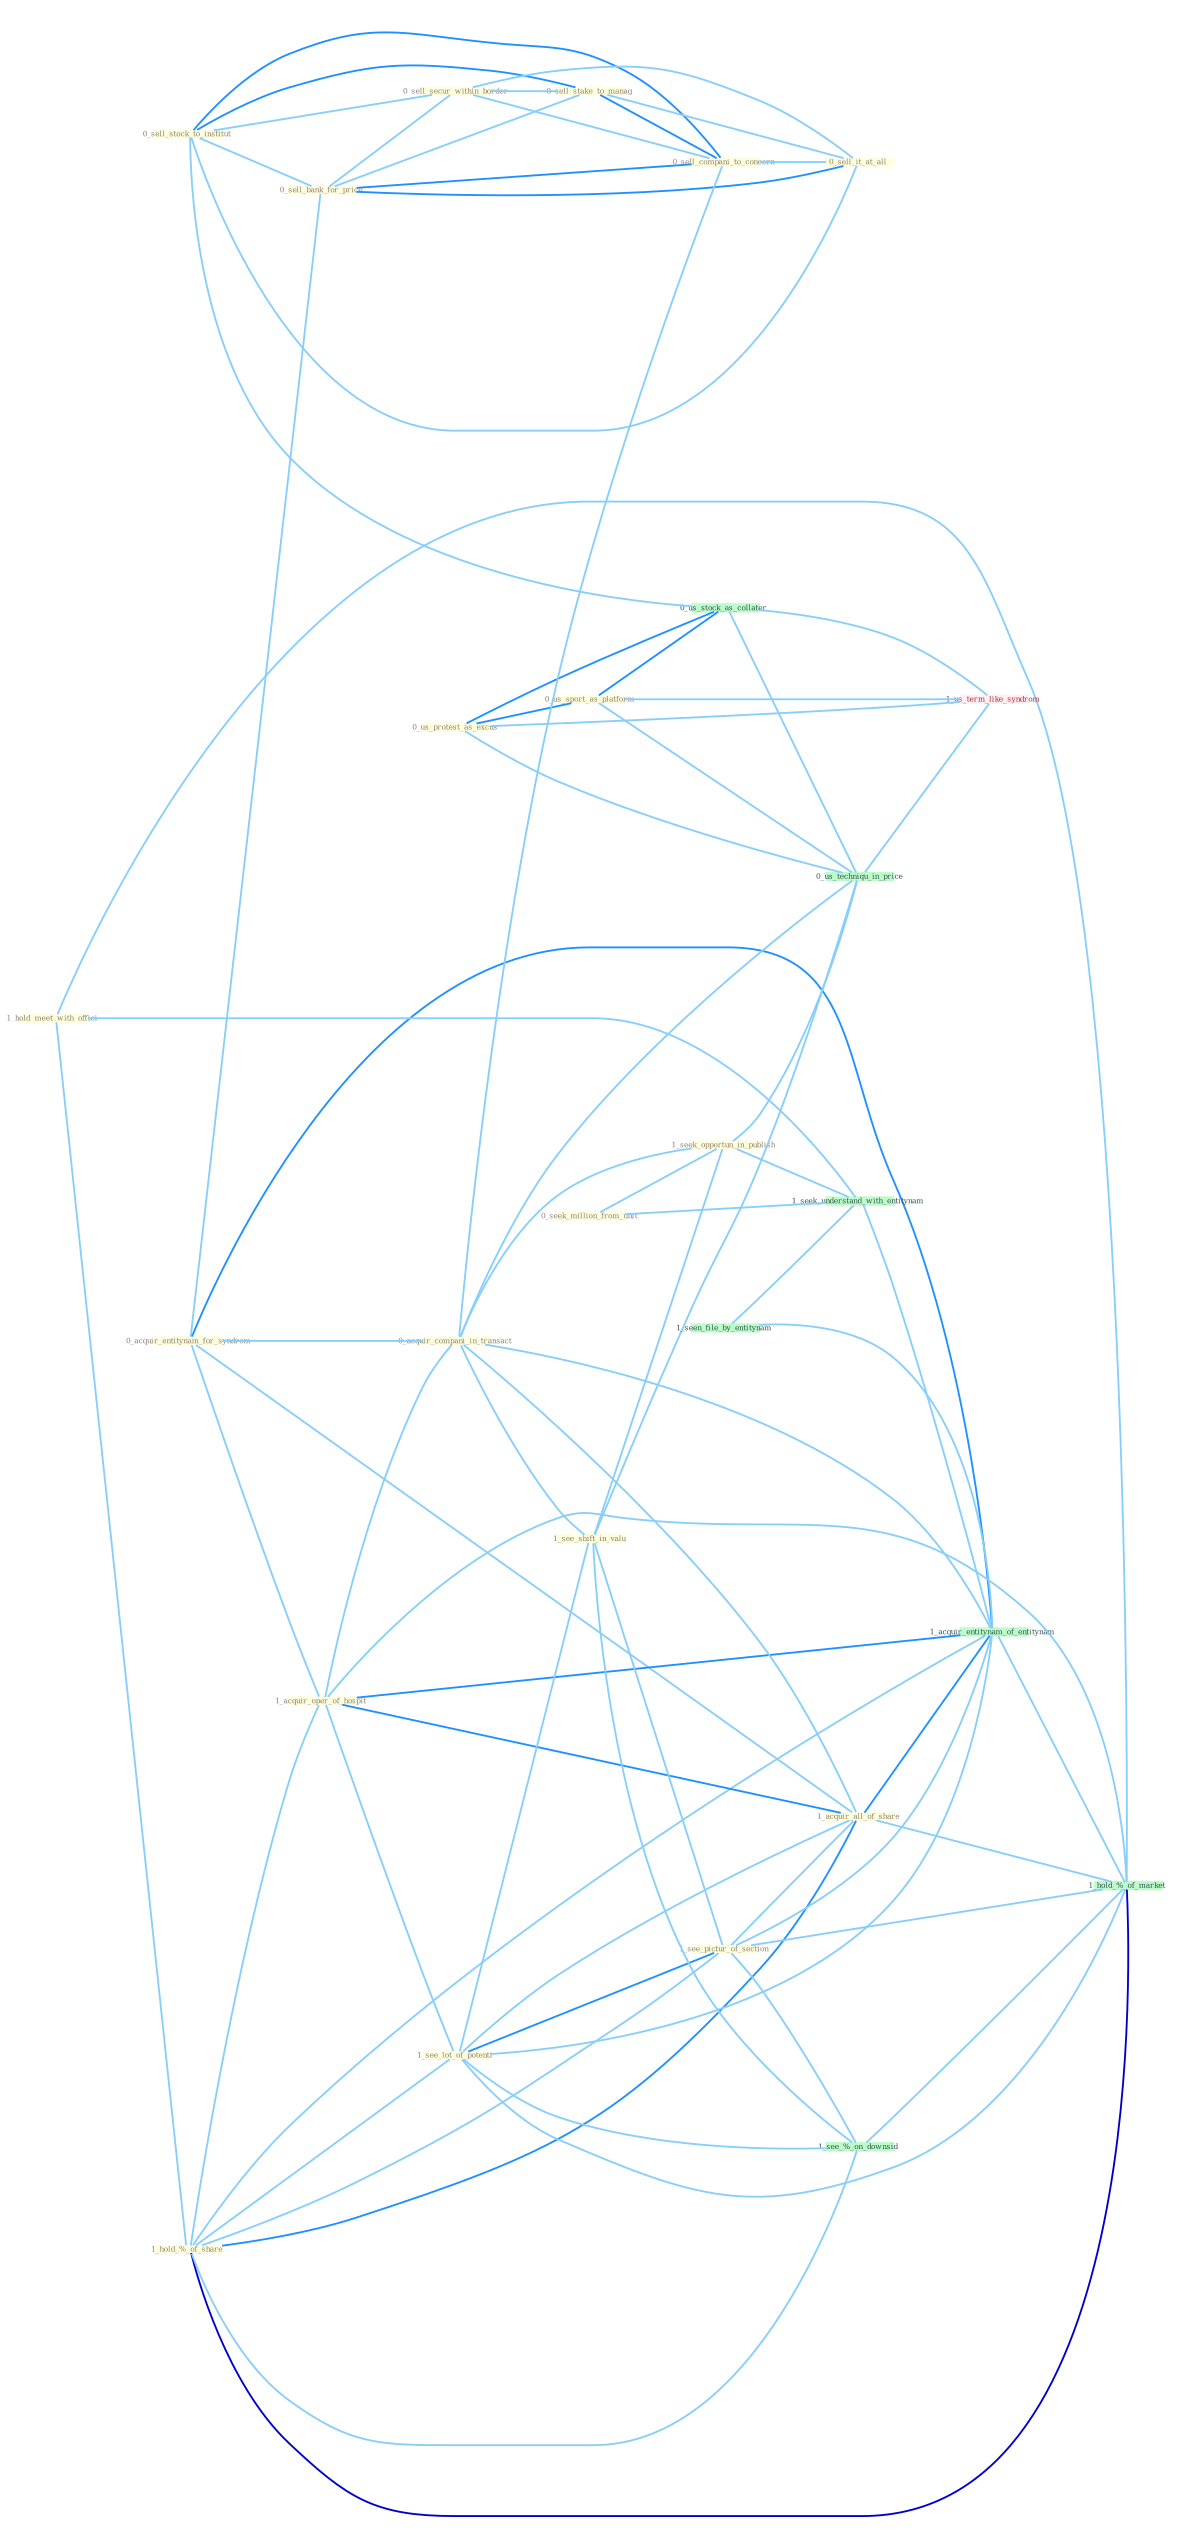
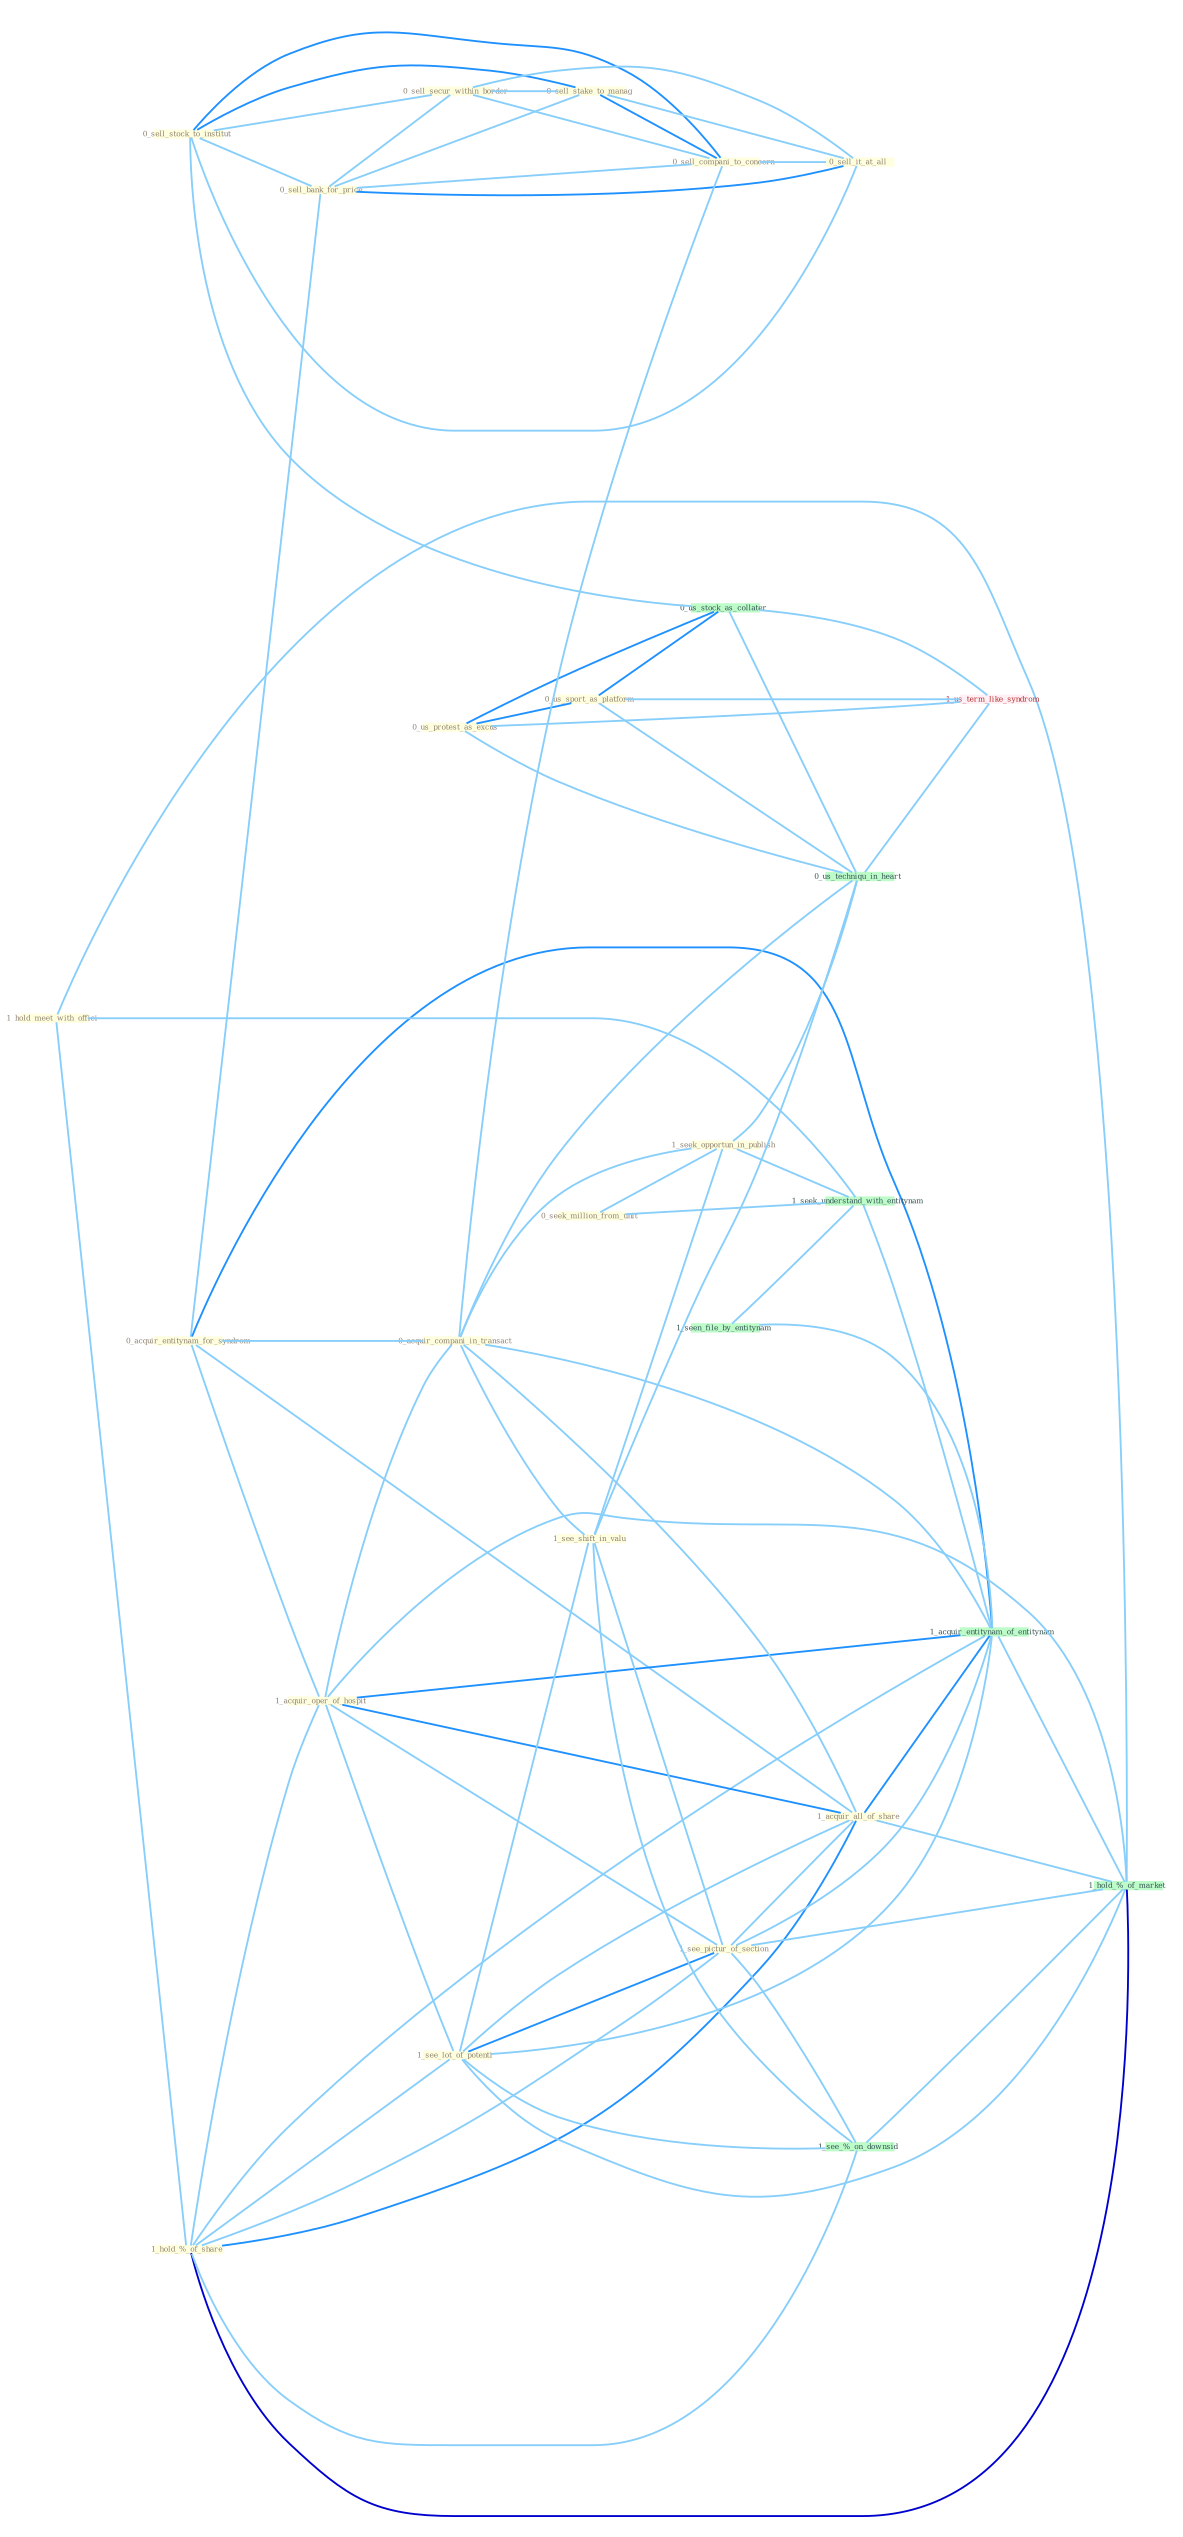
(524, 176) -> (524, 176)
(860, 876) -> (860, 876)
none -> (534, 1831)
